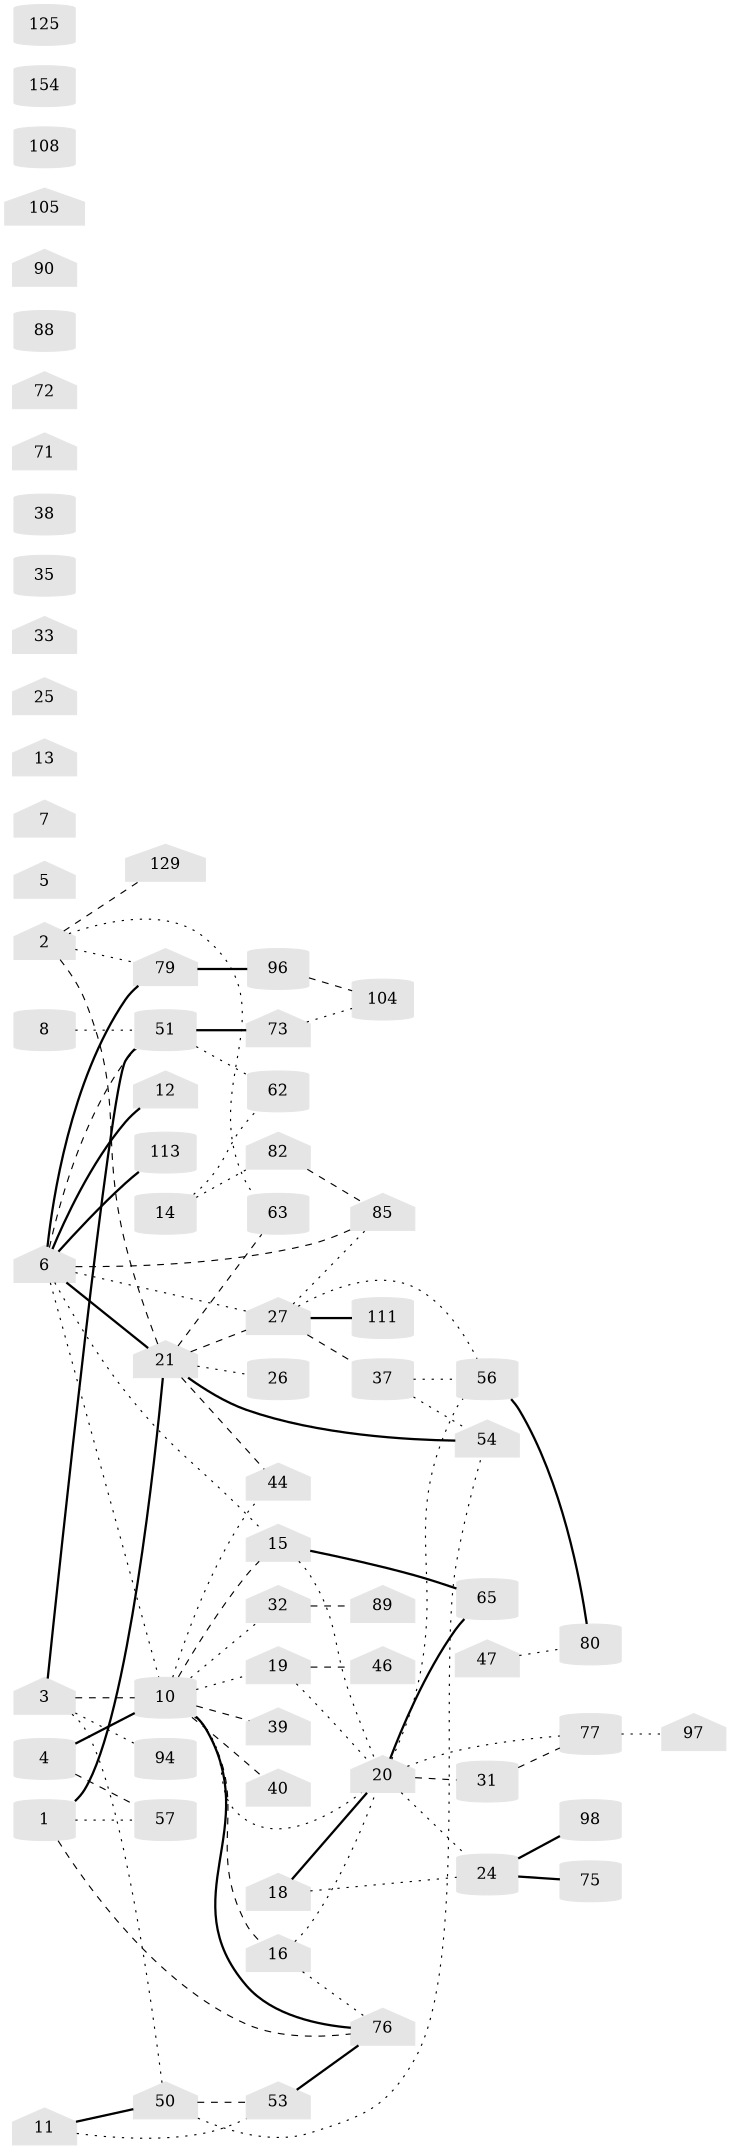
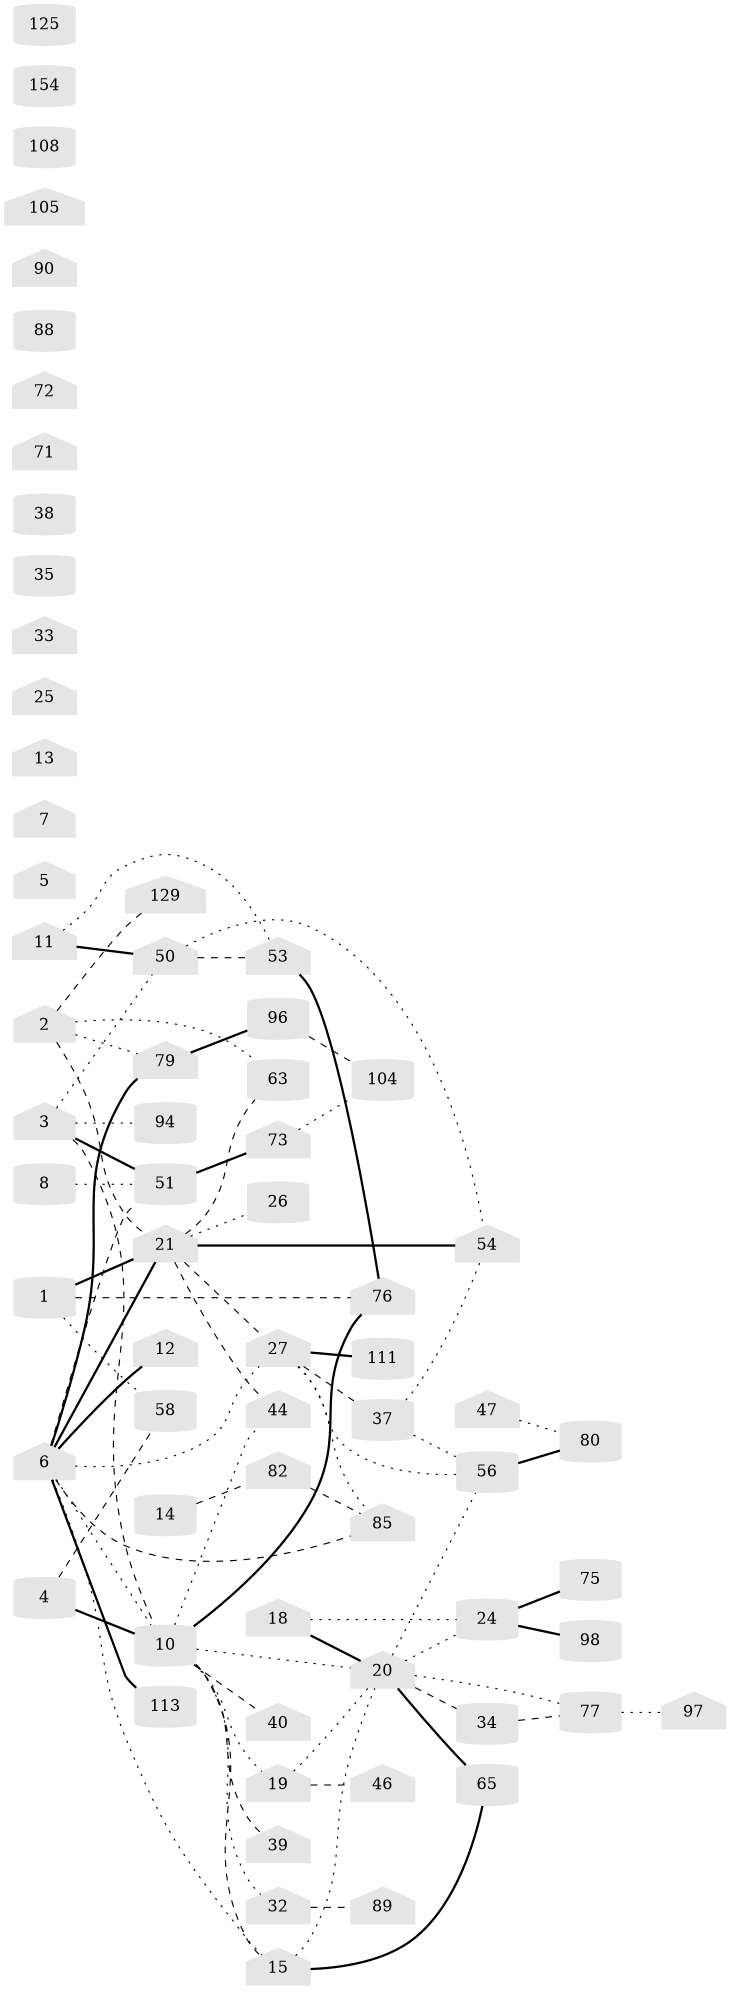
(278, 1091) -> none
(222, 1183) -> (218, 1495)
(487, 1782) -> (487, 1724)
(166, 1820) -> (166, 1411)
(278, 1955) -> none
